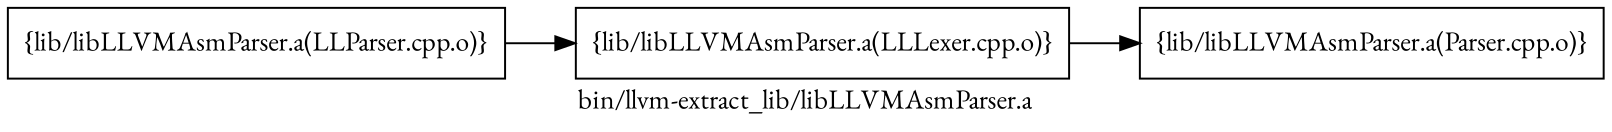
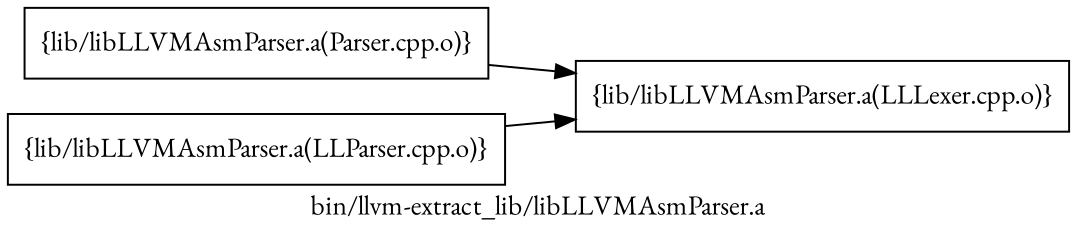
(1095, 43) -> (522, 68)
